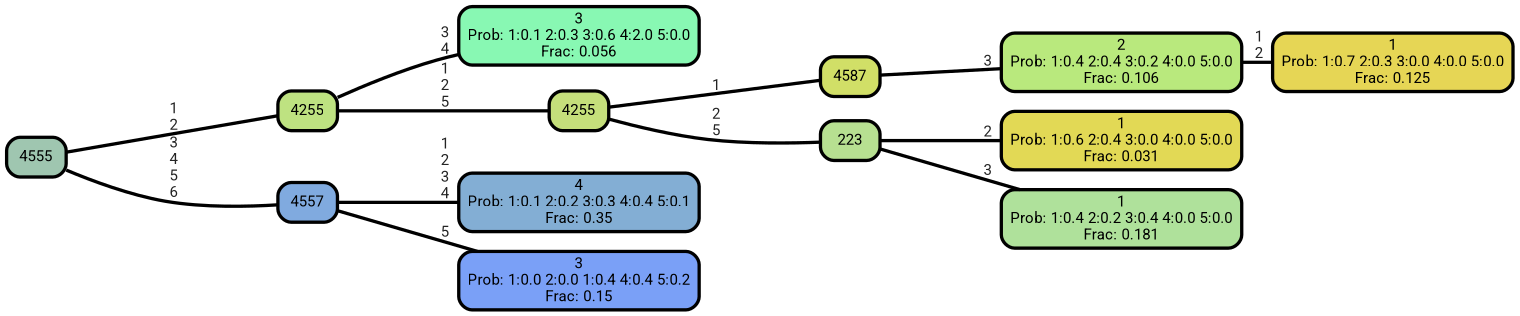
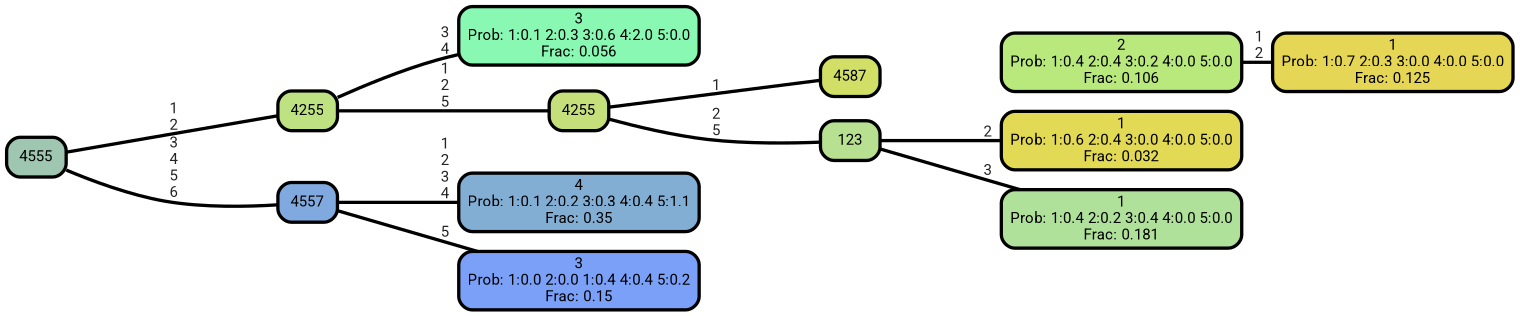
(941, 72) -> none
(850, 141) -> (850, 141)
(1122, 141) -> (1122, 141)
(579, 202) -> (579, 202)
